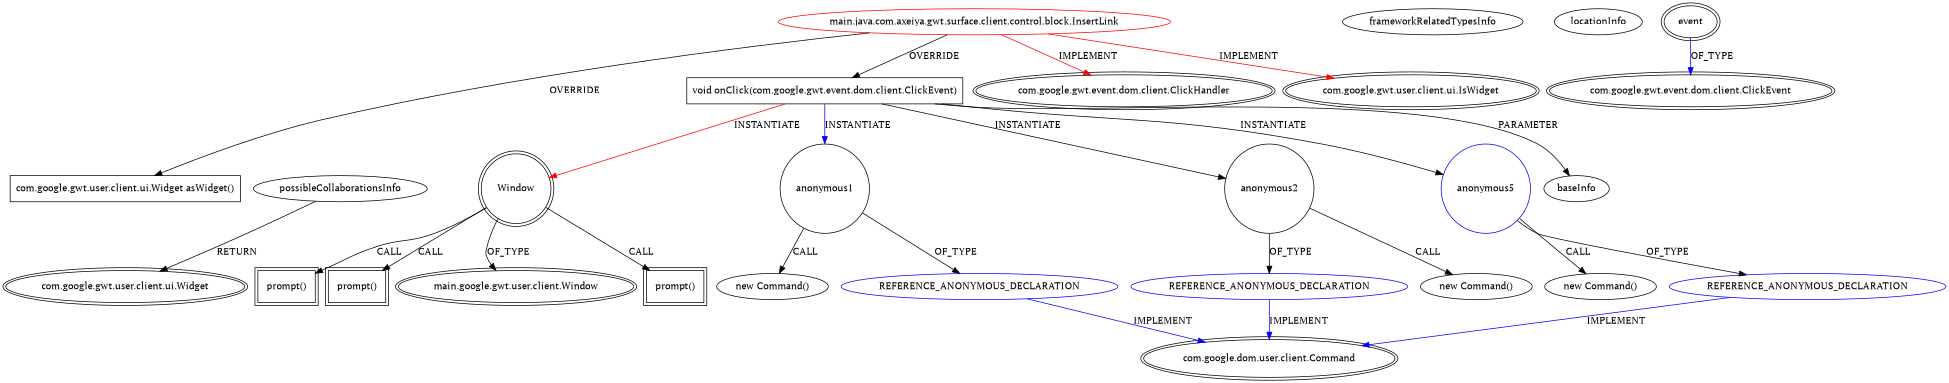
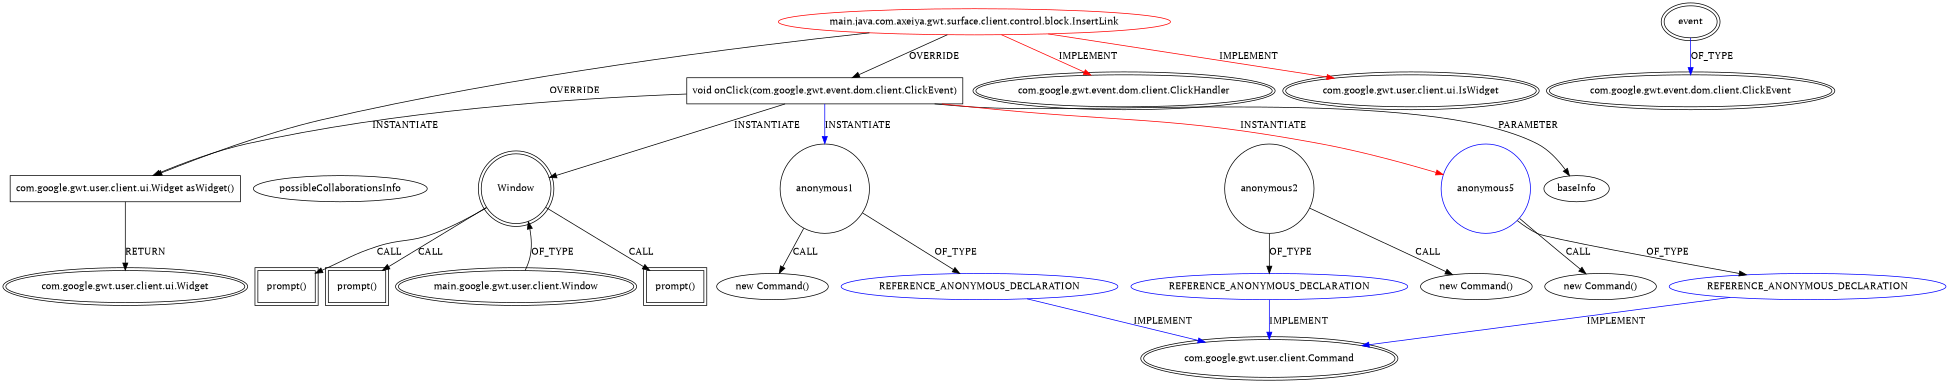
(1433, 22) -> none
(1598, 22) -> none
(1191, 125) -> (1191, 125)
(671, 140) -> (671, 140)
(1050, 140) -> (420, 115)
(242, 236) -> (125, 232)
(488, 242) -> (531, 250)
(1269, 358) -> (1269, 358)
